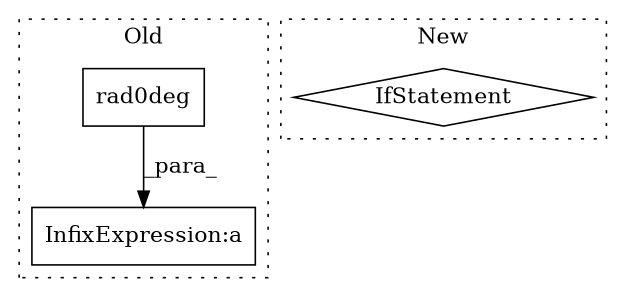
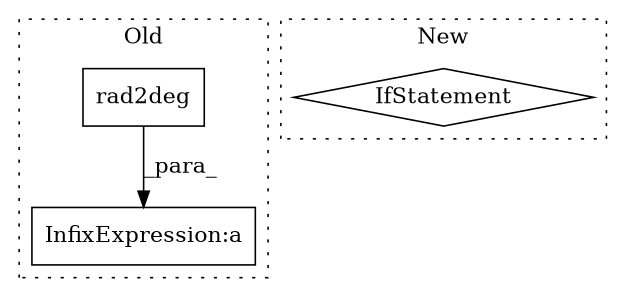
(144, 97) -> (144, 97)
